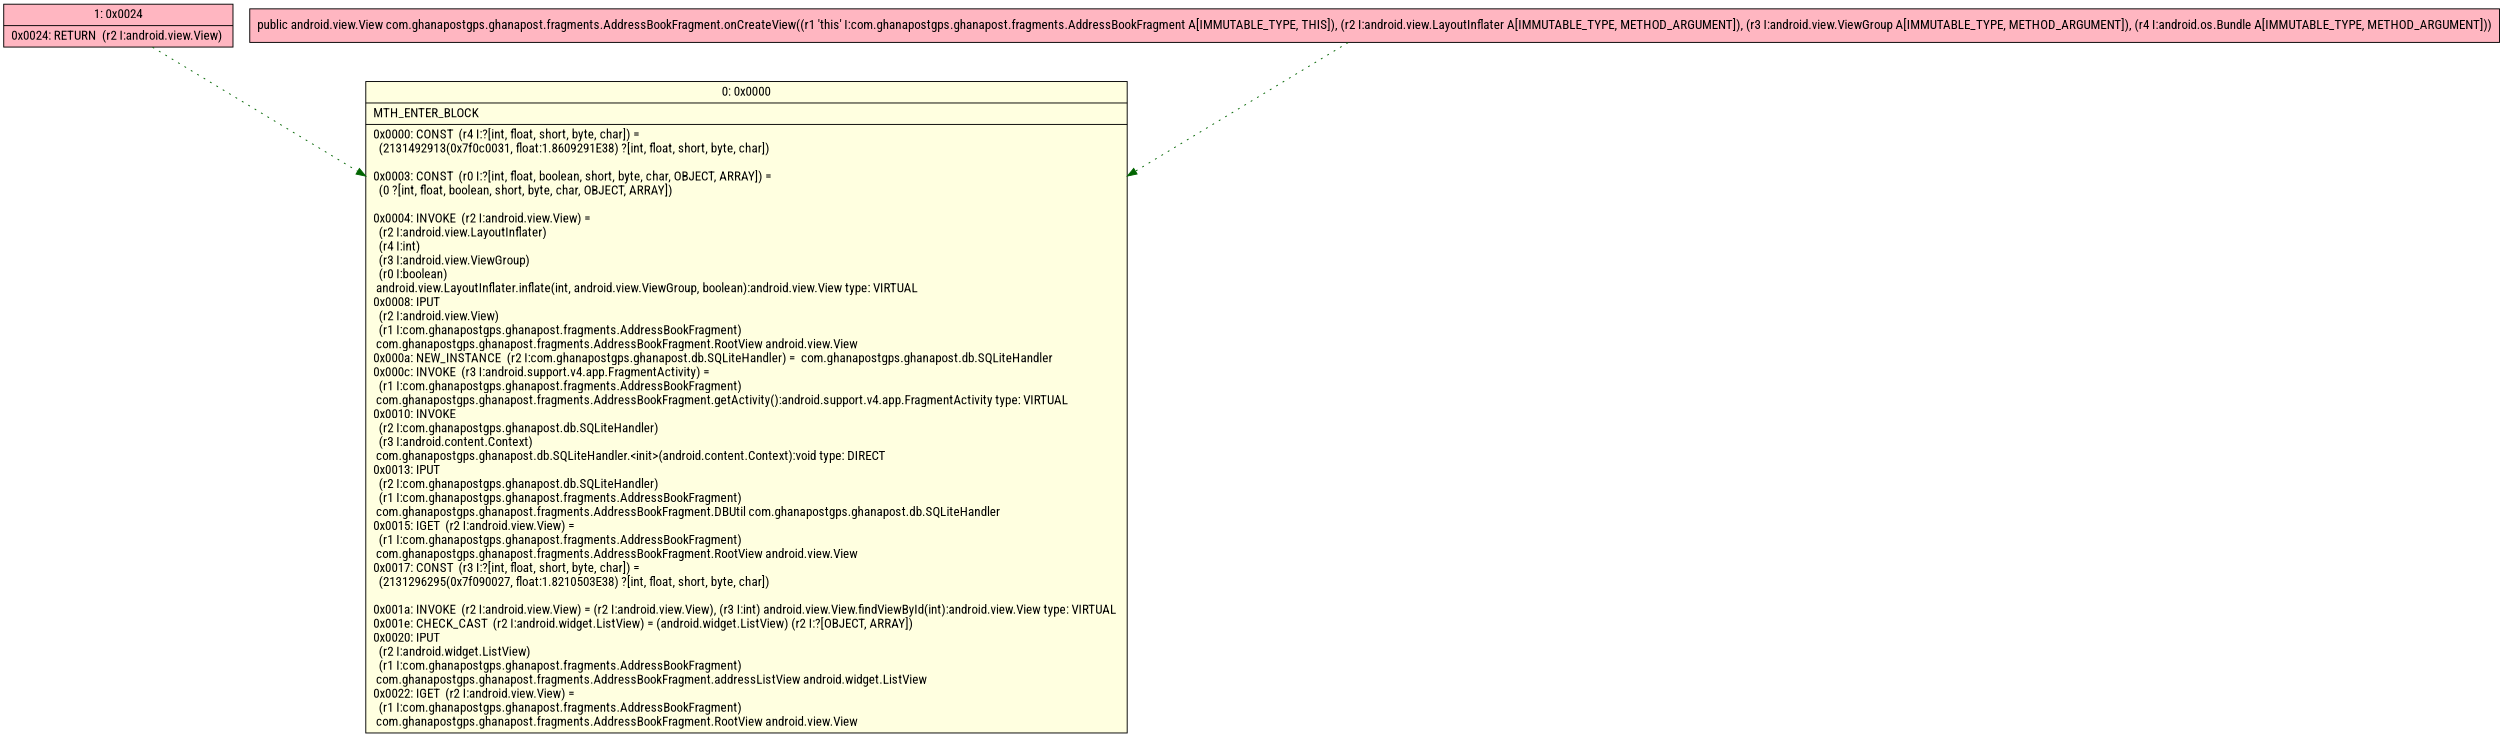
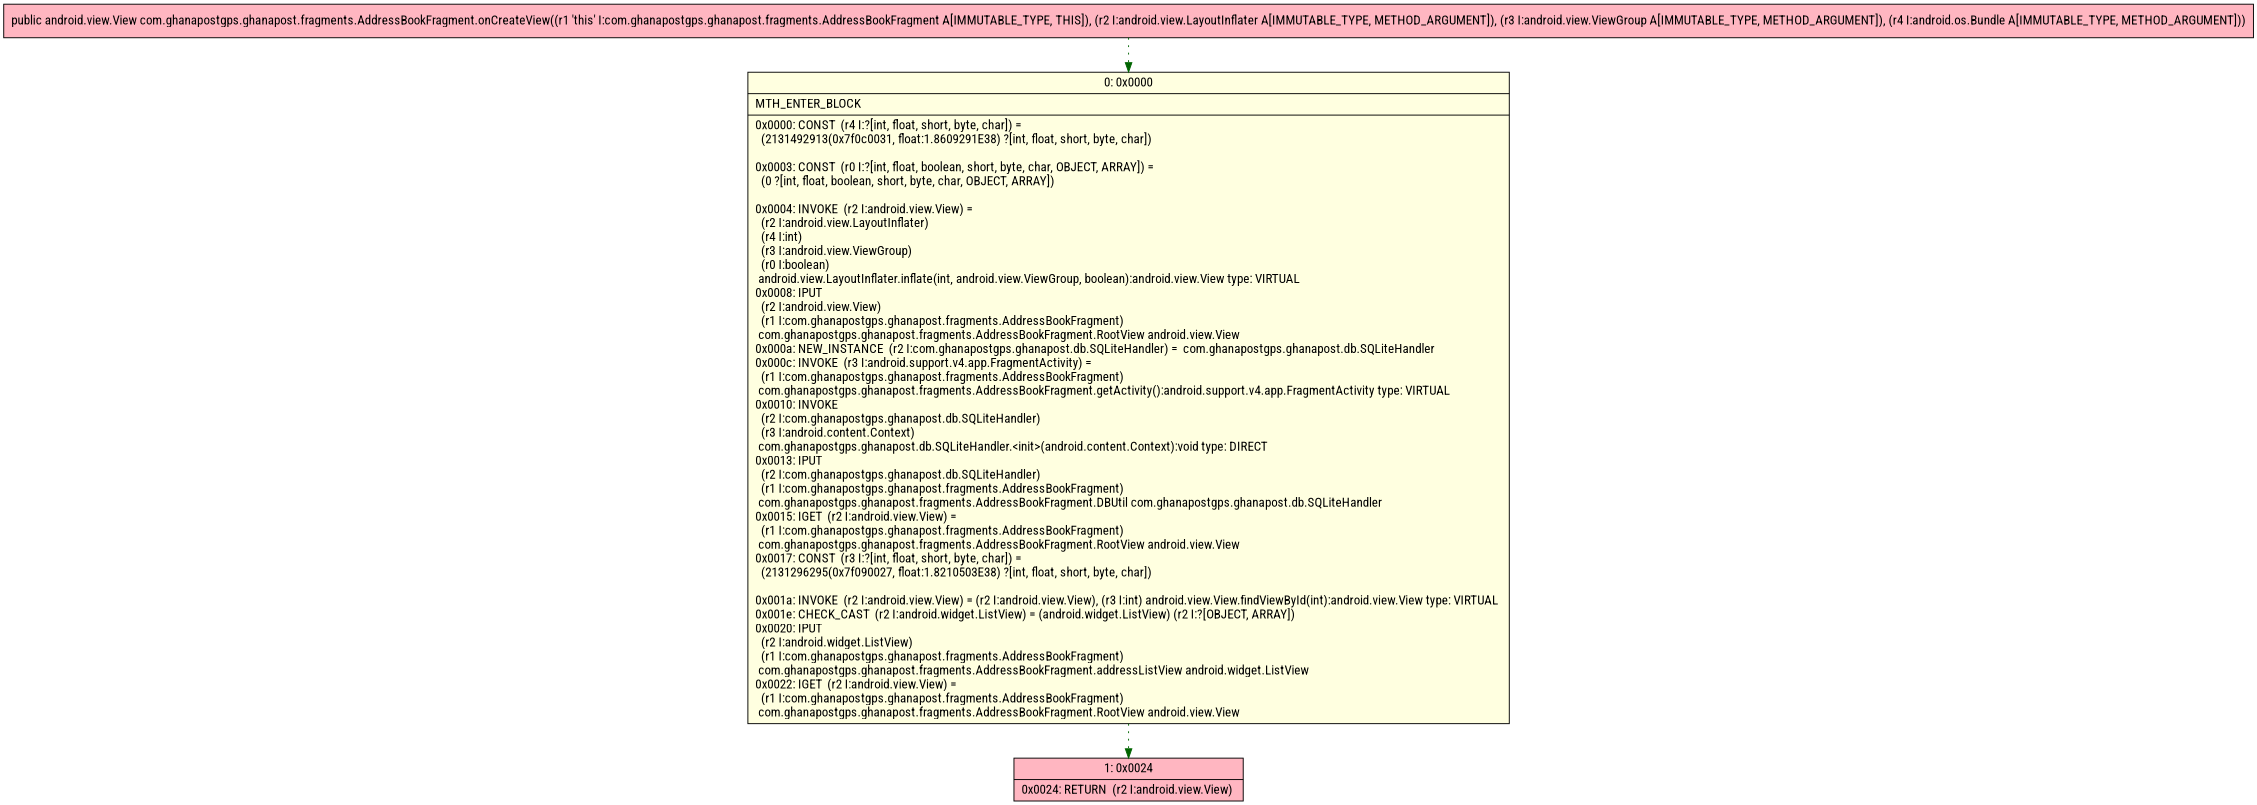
(255, 109) -> (1129, 736)
